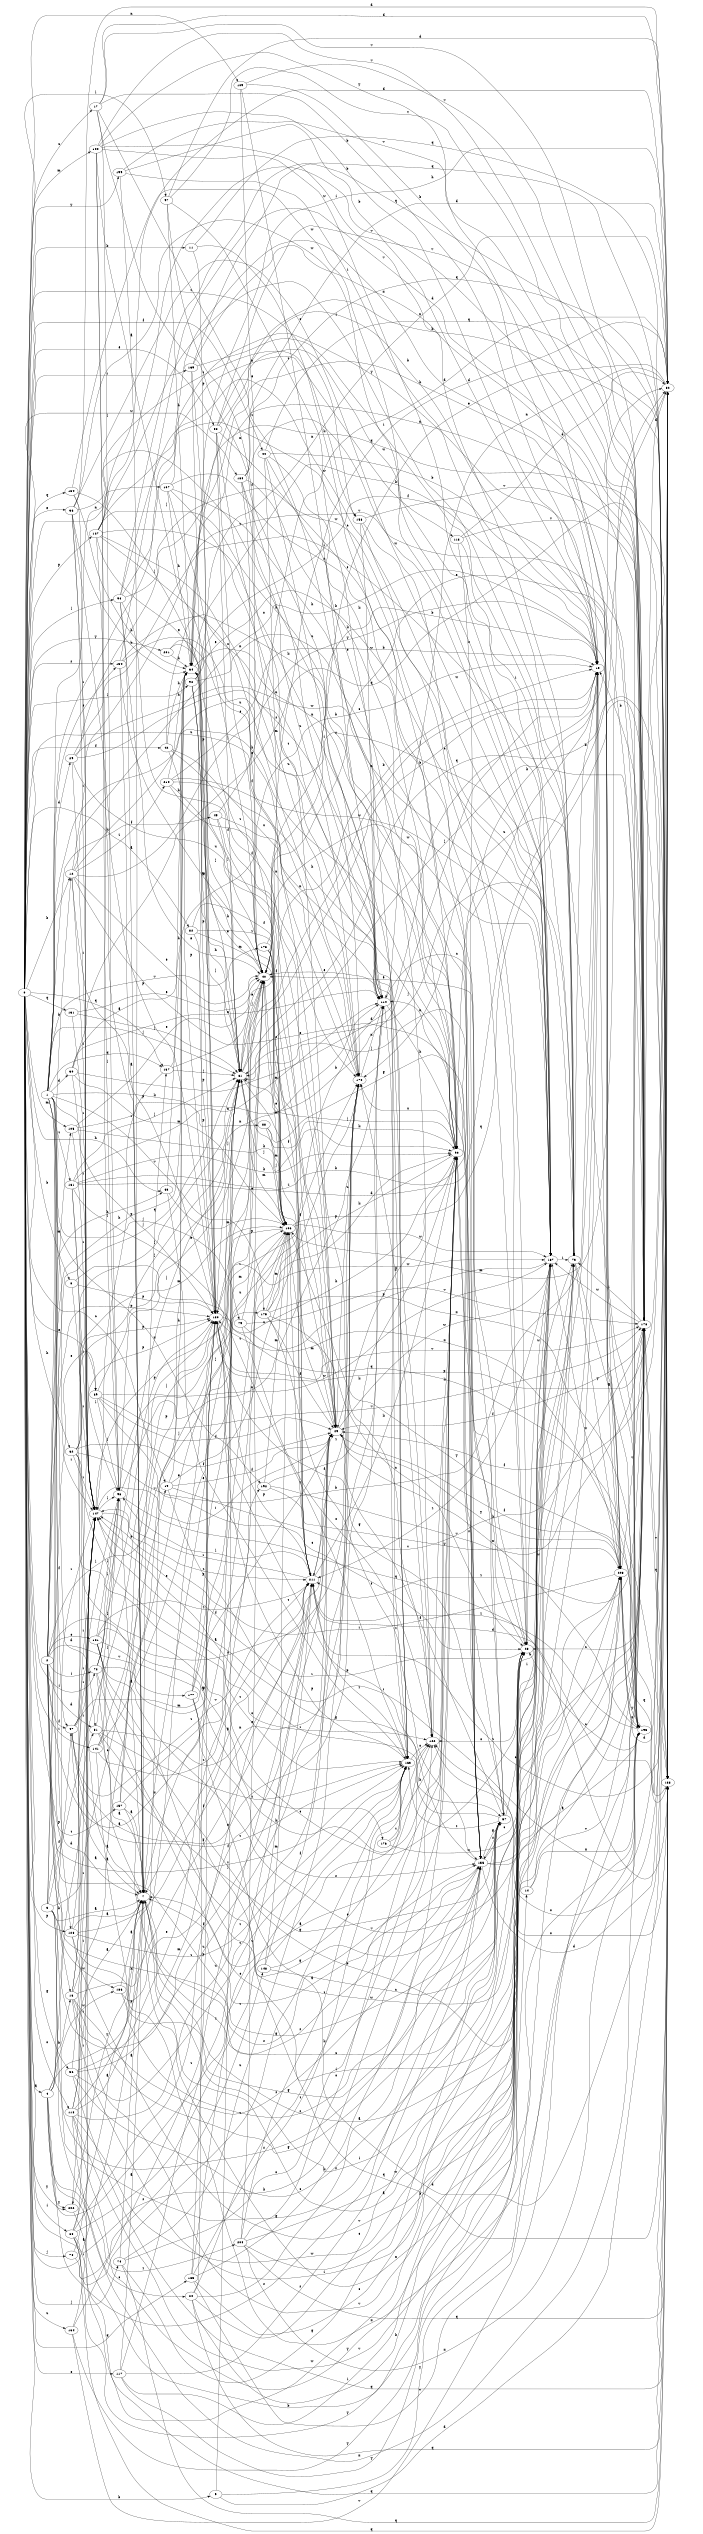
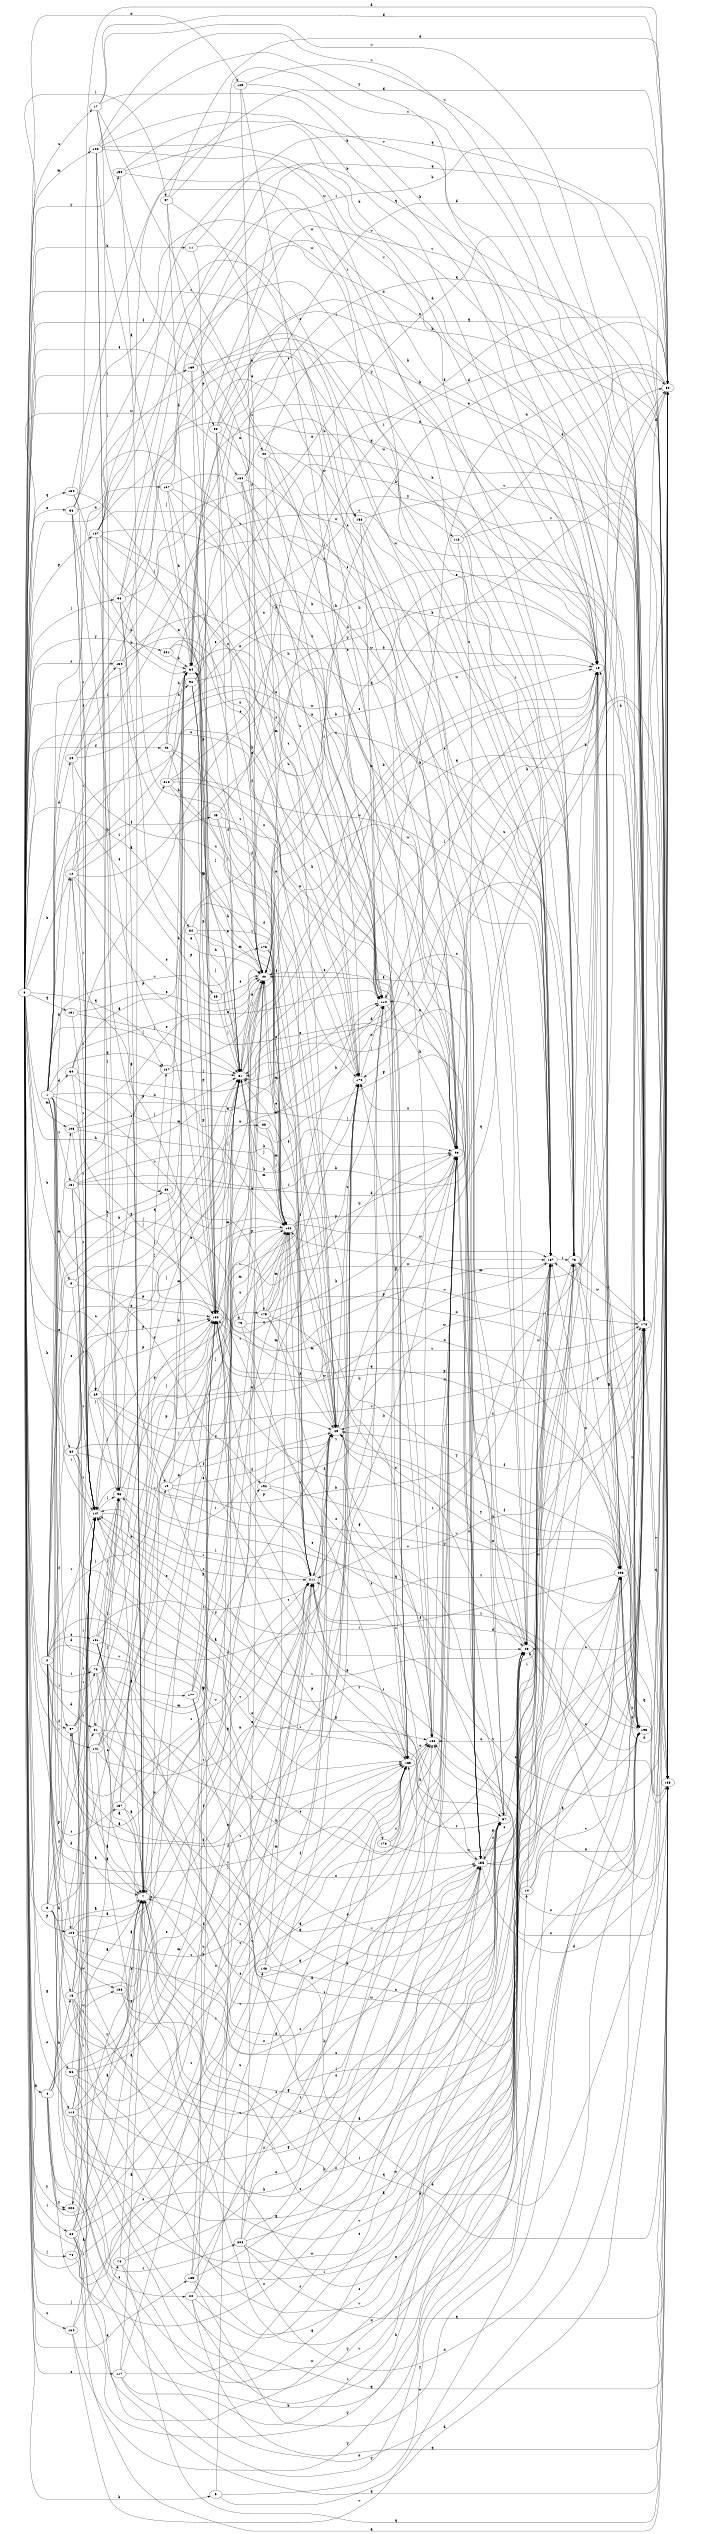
(408, 496) -> (408, 496)
none -> (216, 997)
(342, 1126) -> none
